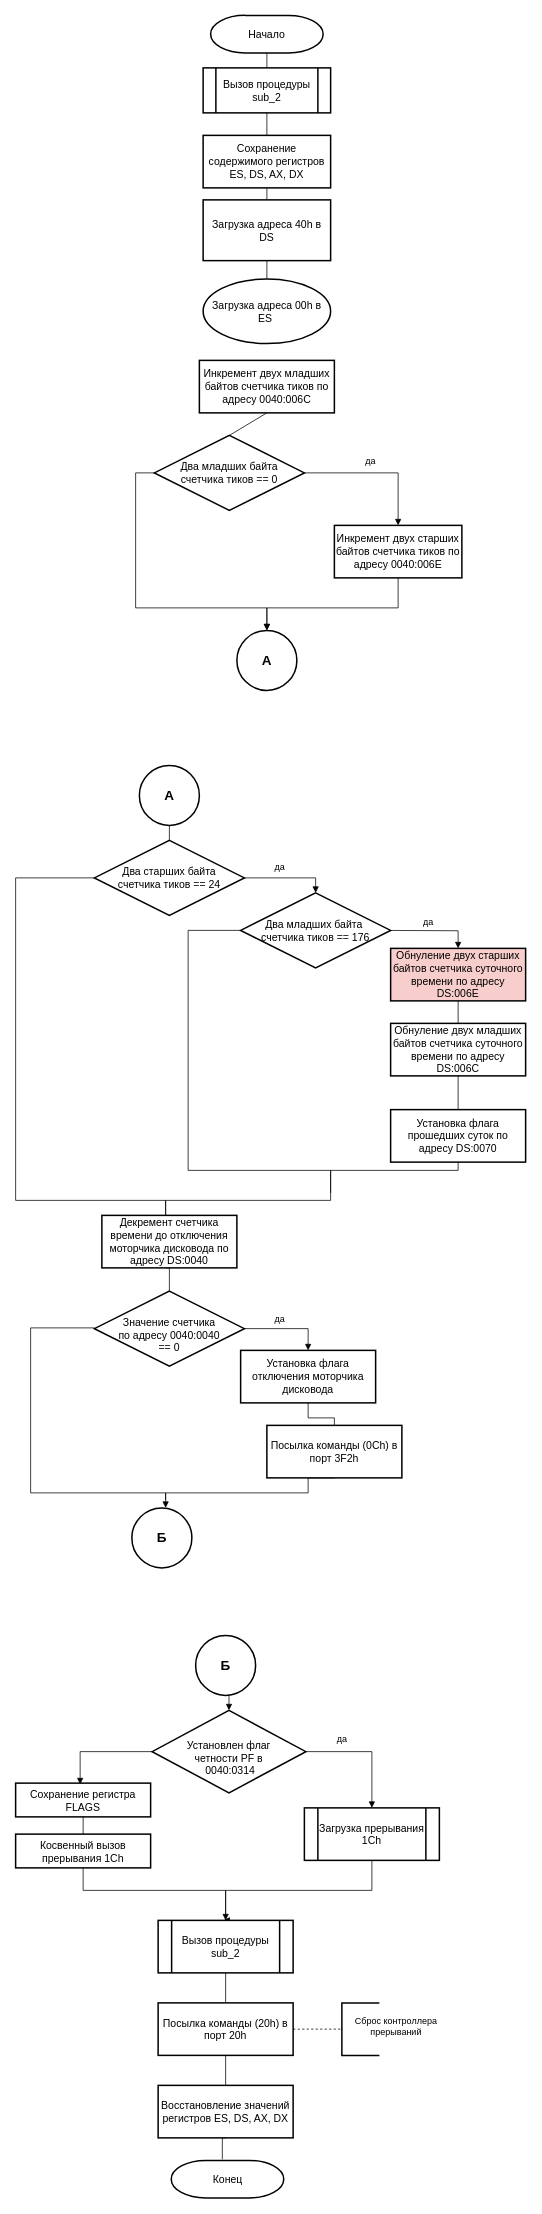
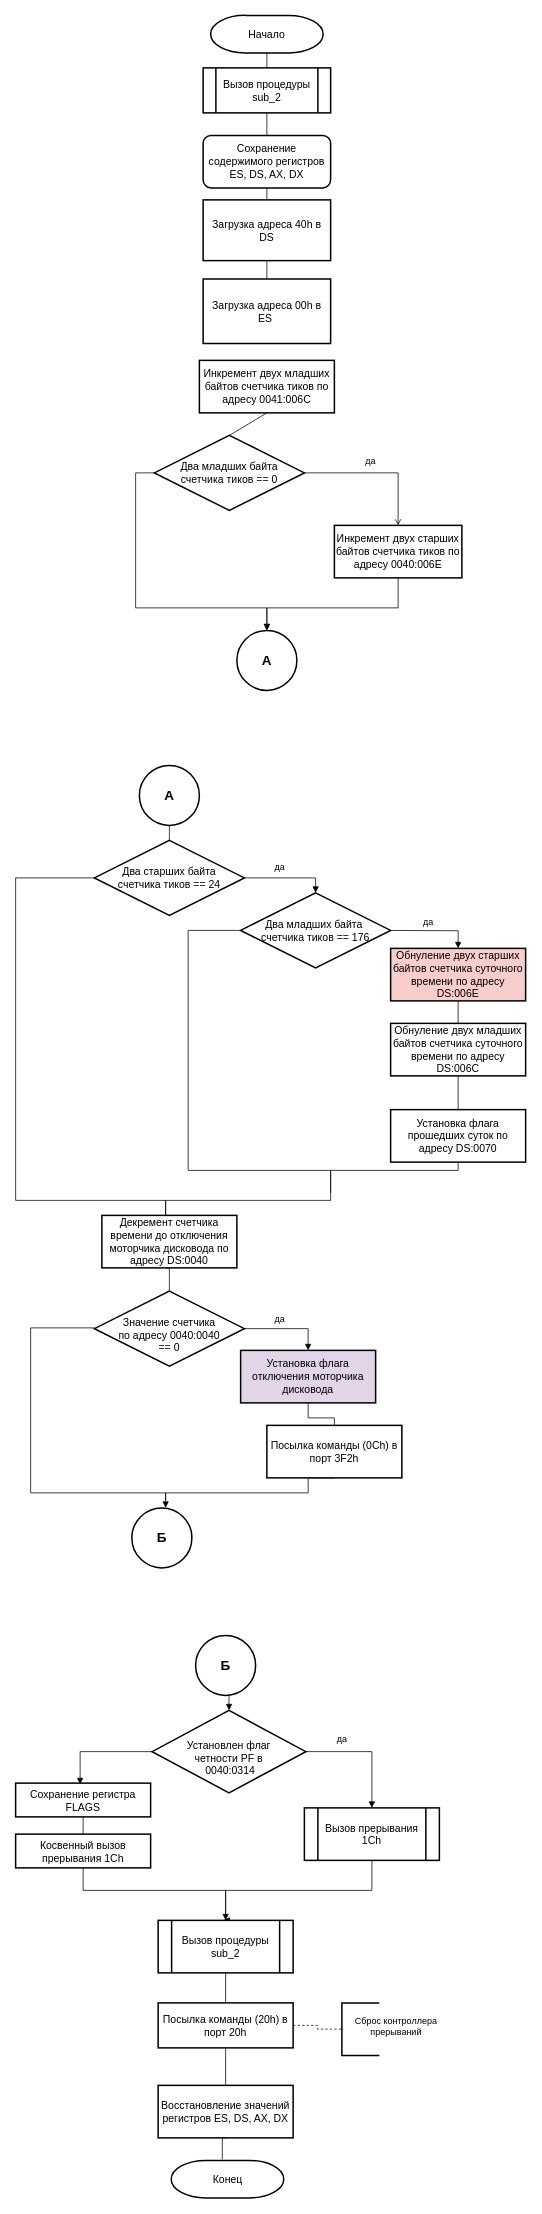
(267, 162) -> (267, 162)
(267, 311) -> (267, 311)
(267, 387) -> (267, 387)
(398, 518) -> (398, 520)
(308, 1377) -> (308, 1377)
(372, 1834) -> (372, 1834)
(225, 2029) -> (225, 2025)
